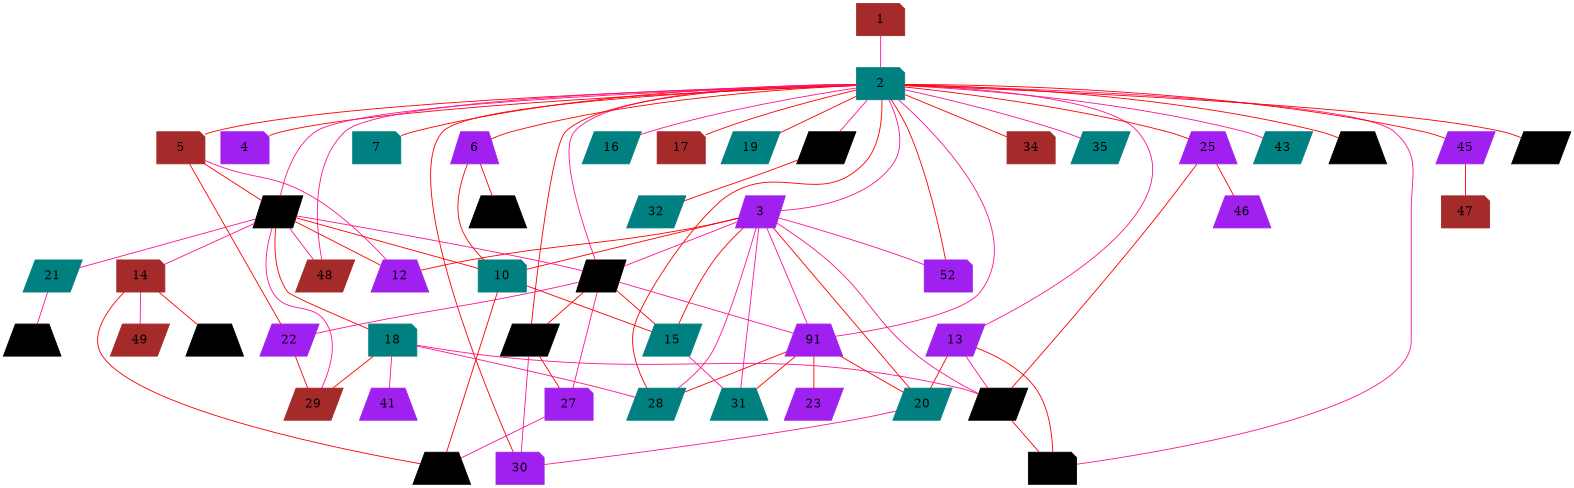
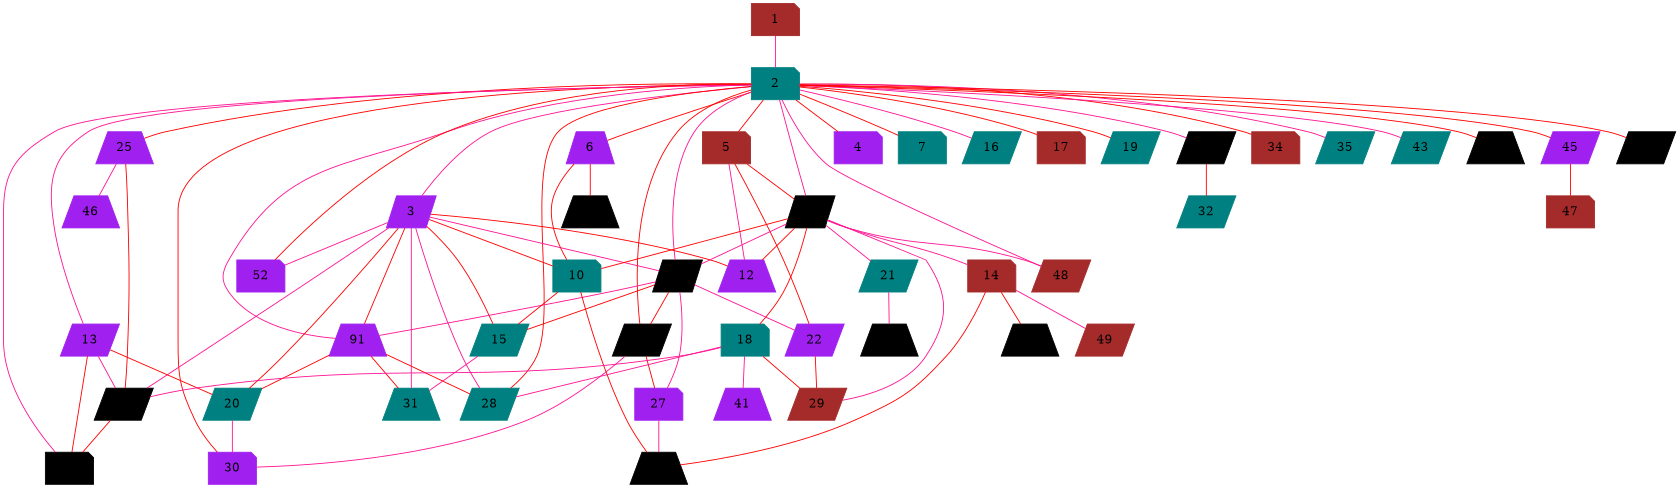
(1225, 180) -> (108, 180)
(787, 276) -> (385, 276)
(814, 404) -> none
